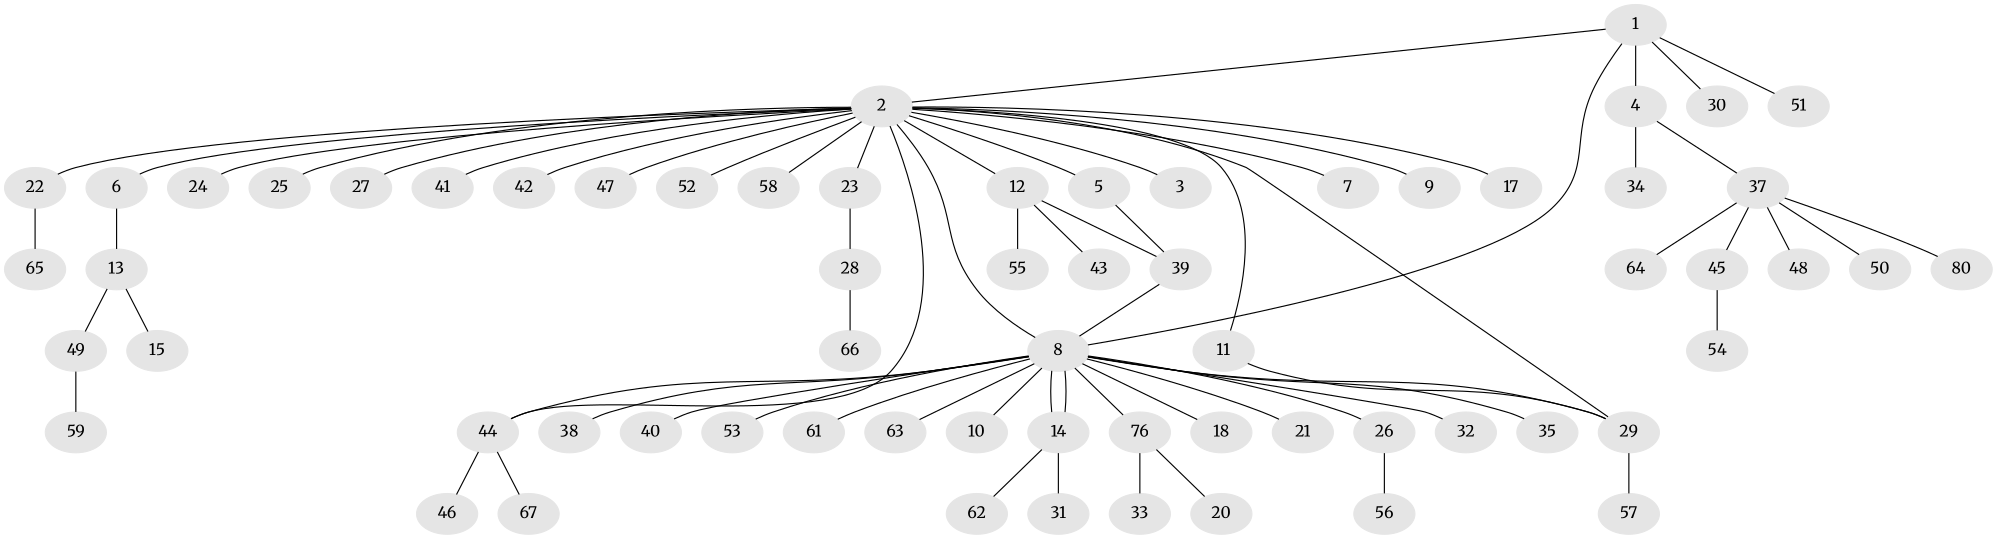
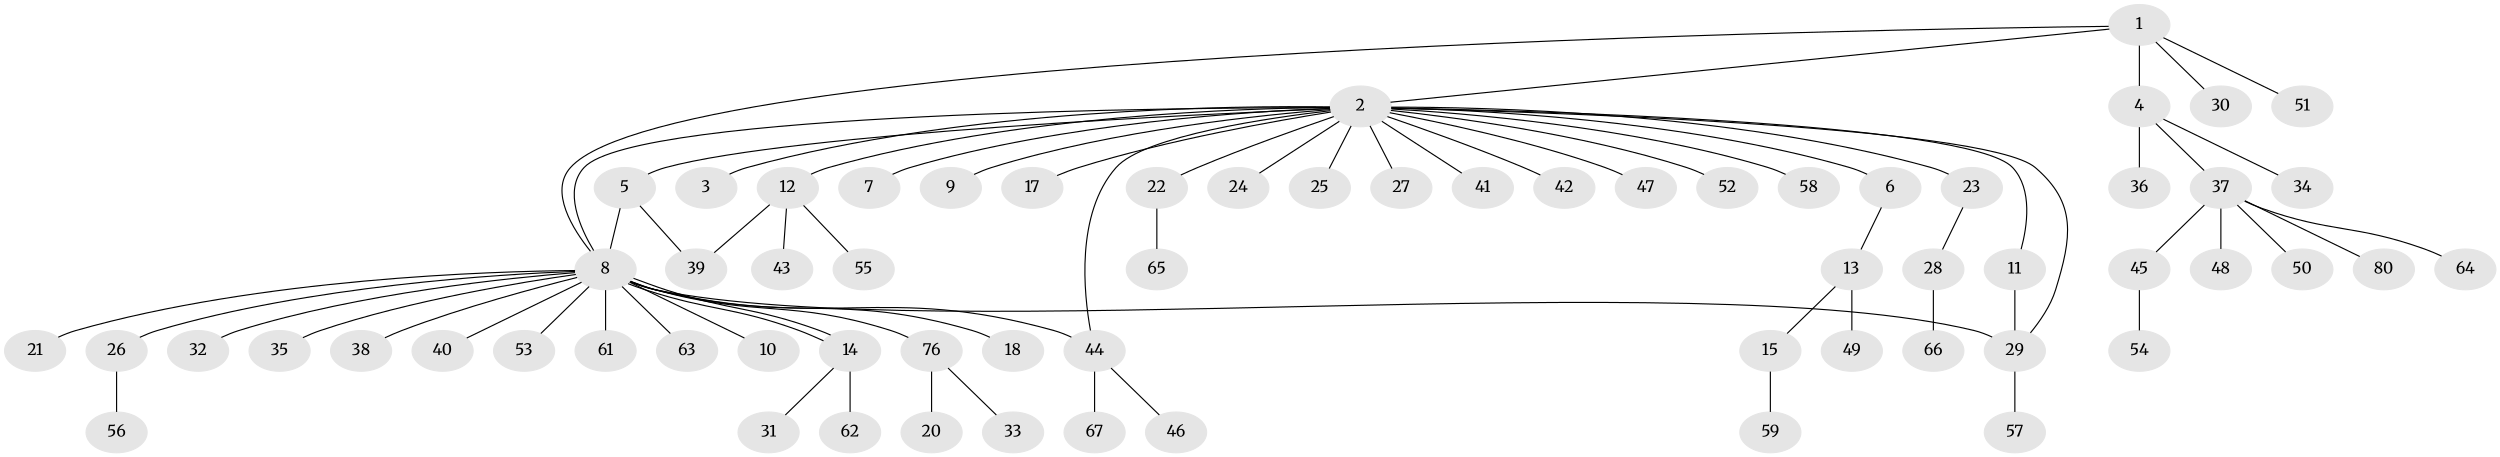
none -> (2139, 188)
(1119, 310) -> (615, 228)
(76, 392) -> (1770, 392)
